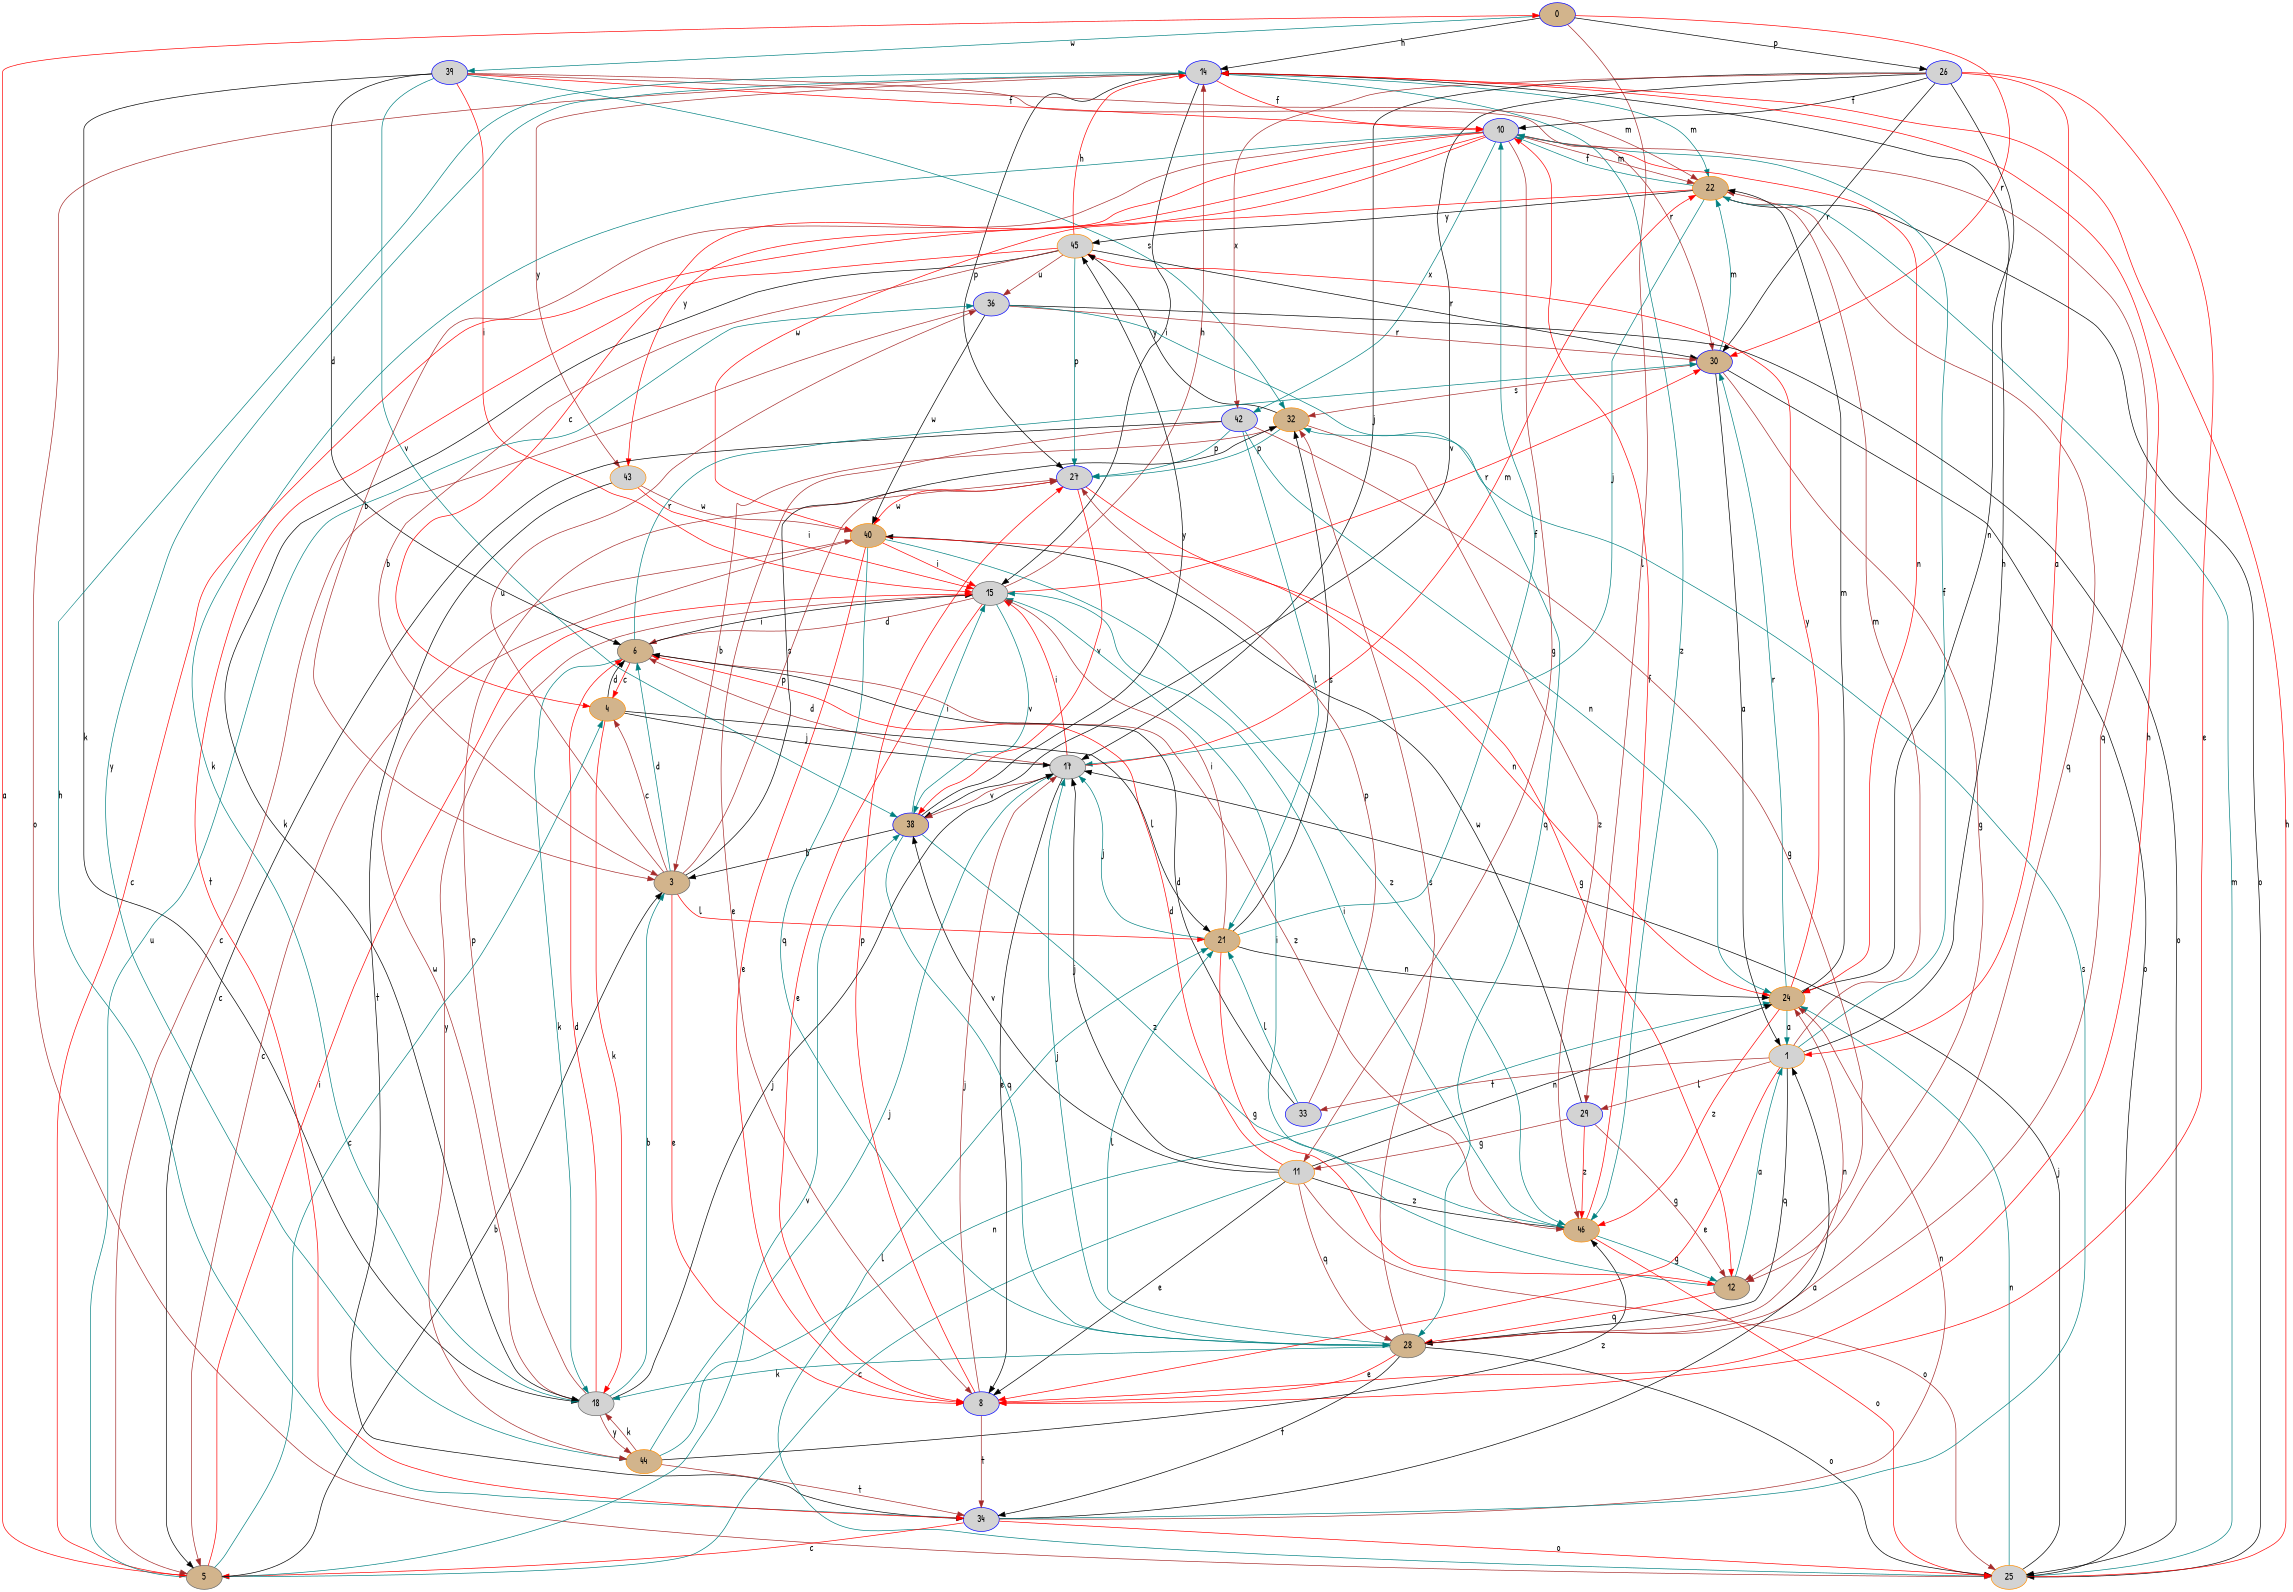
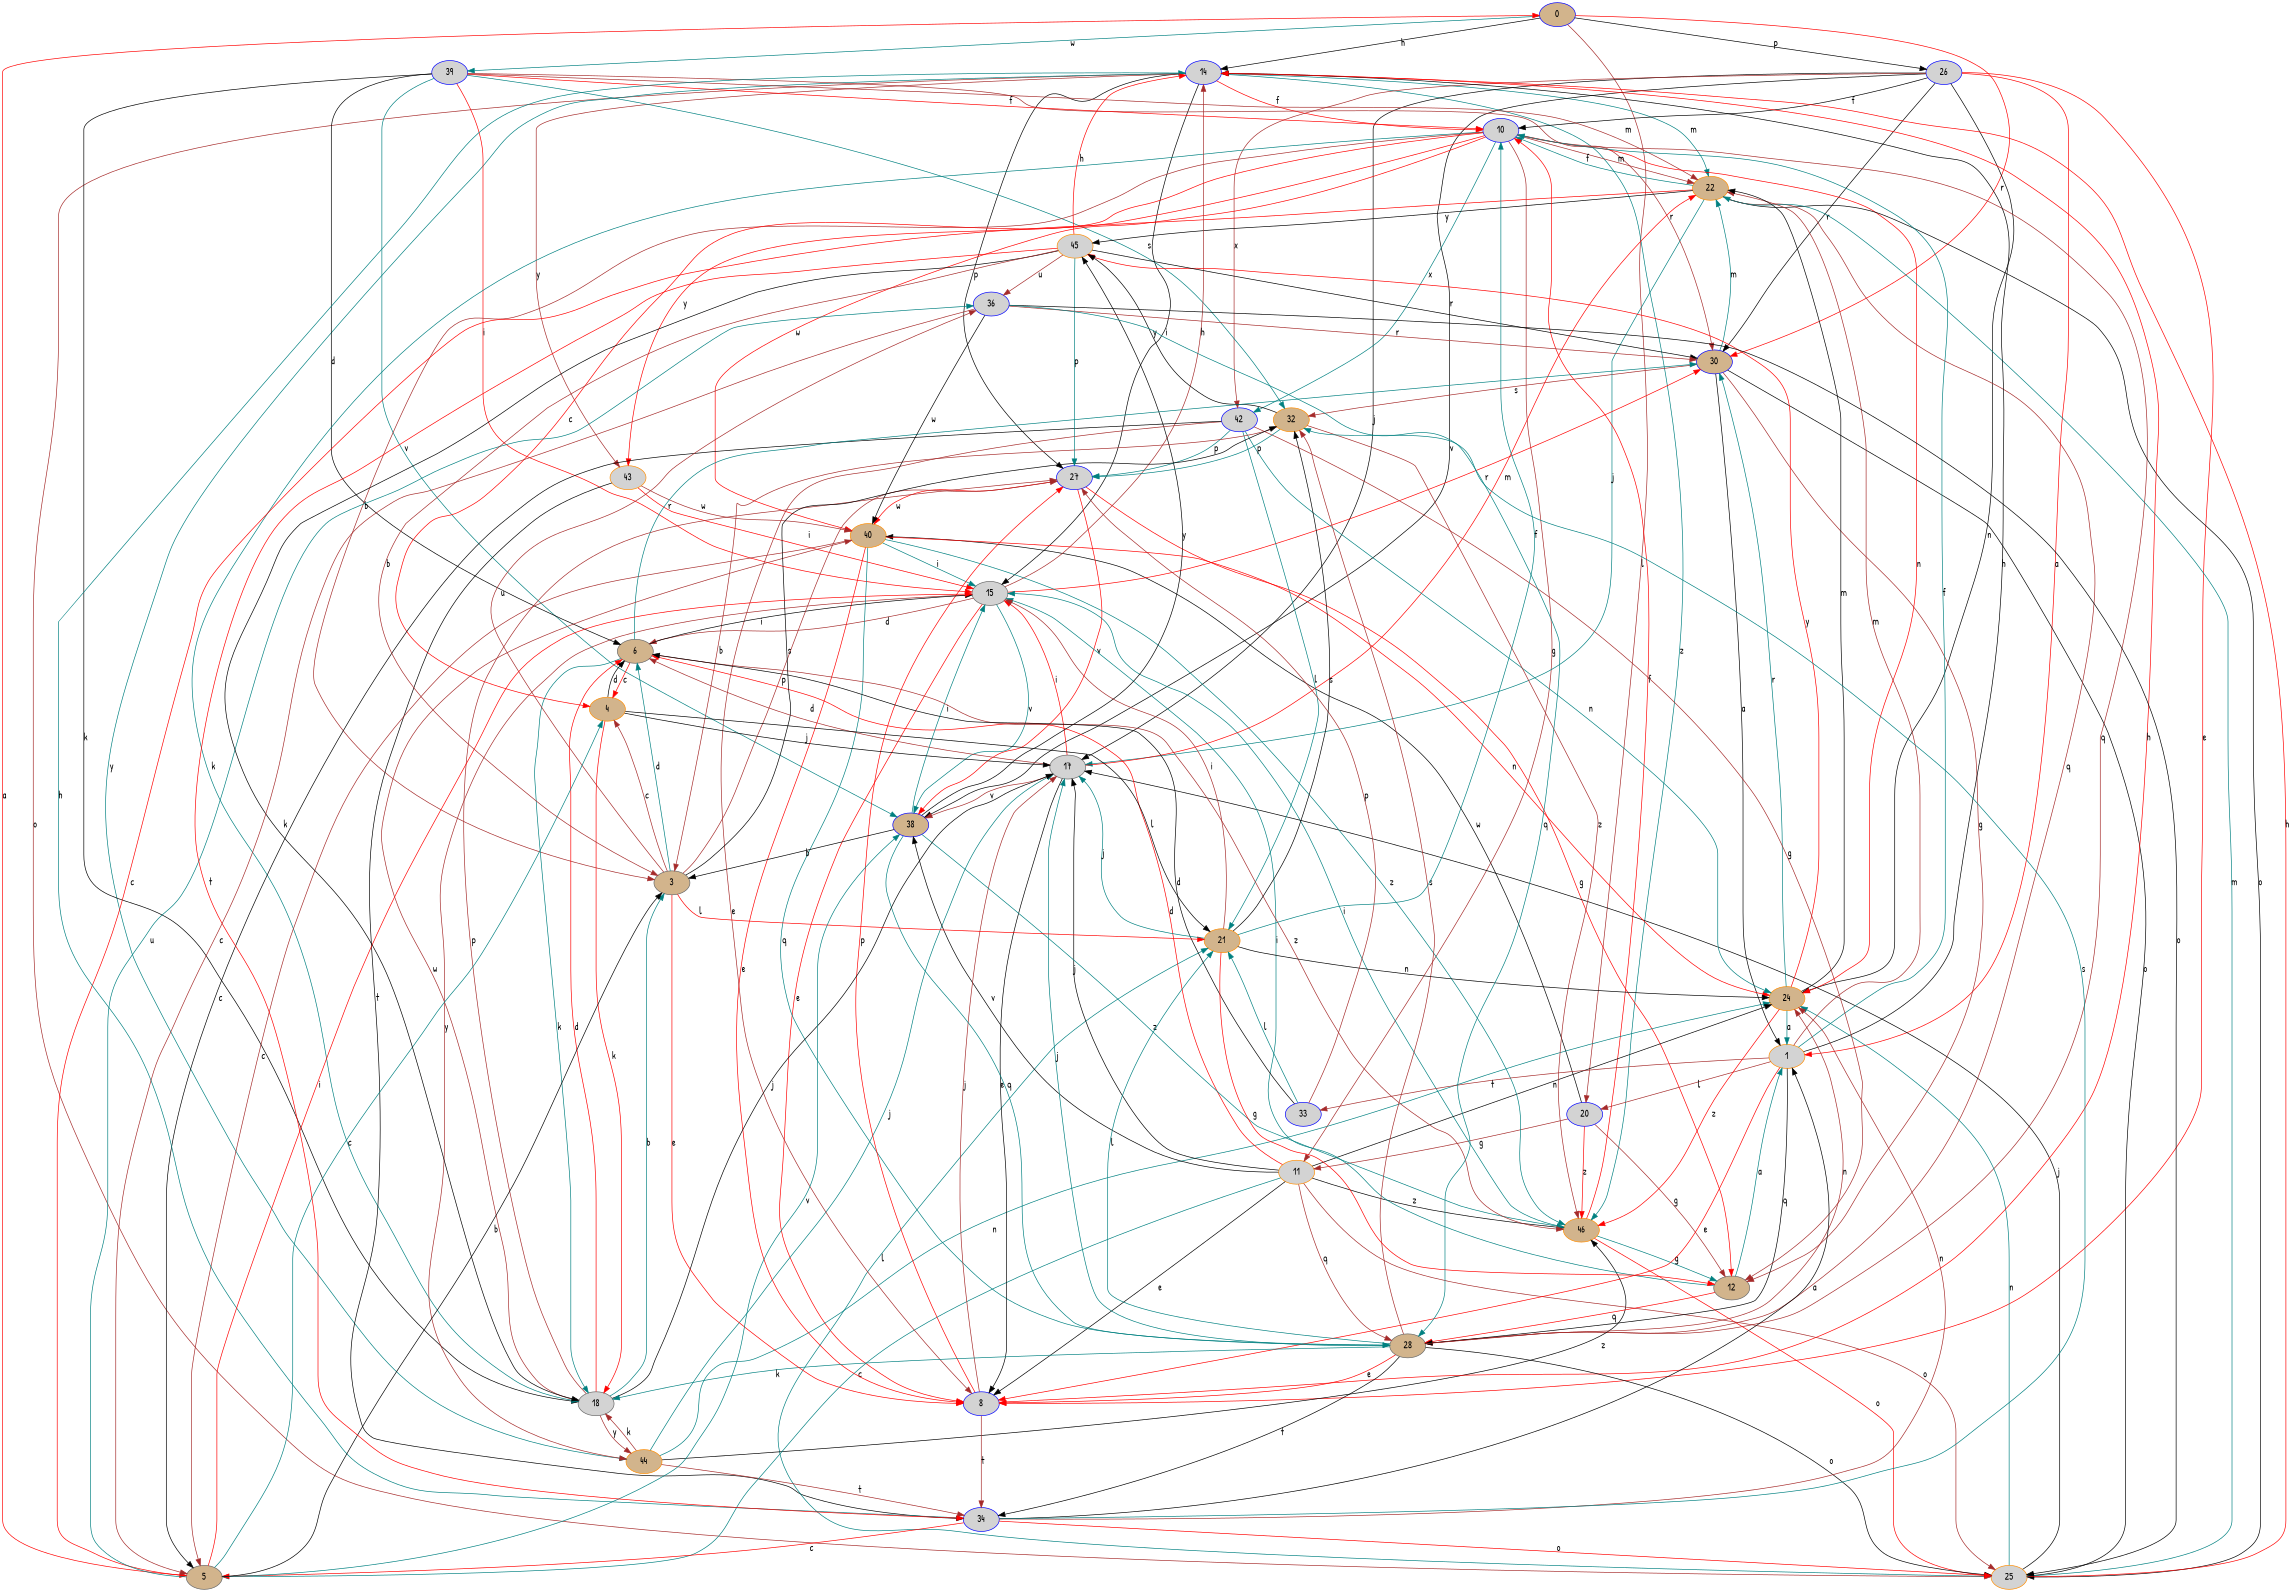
(926, 563) -> (926, 563)
(1585, 1114) -> (1585, 1114)
